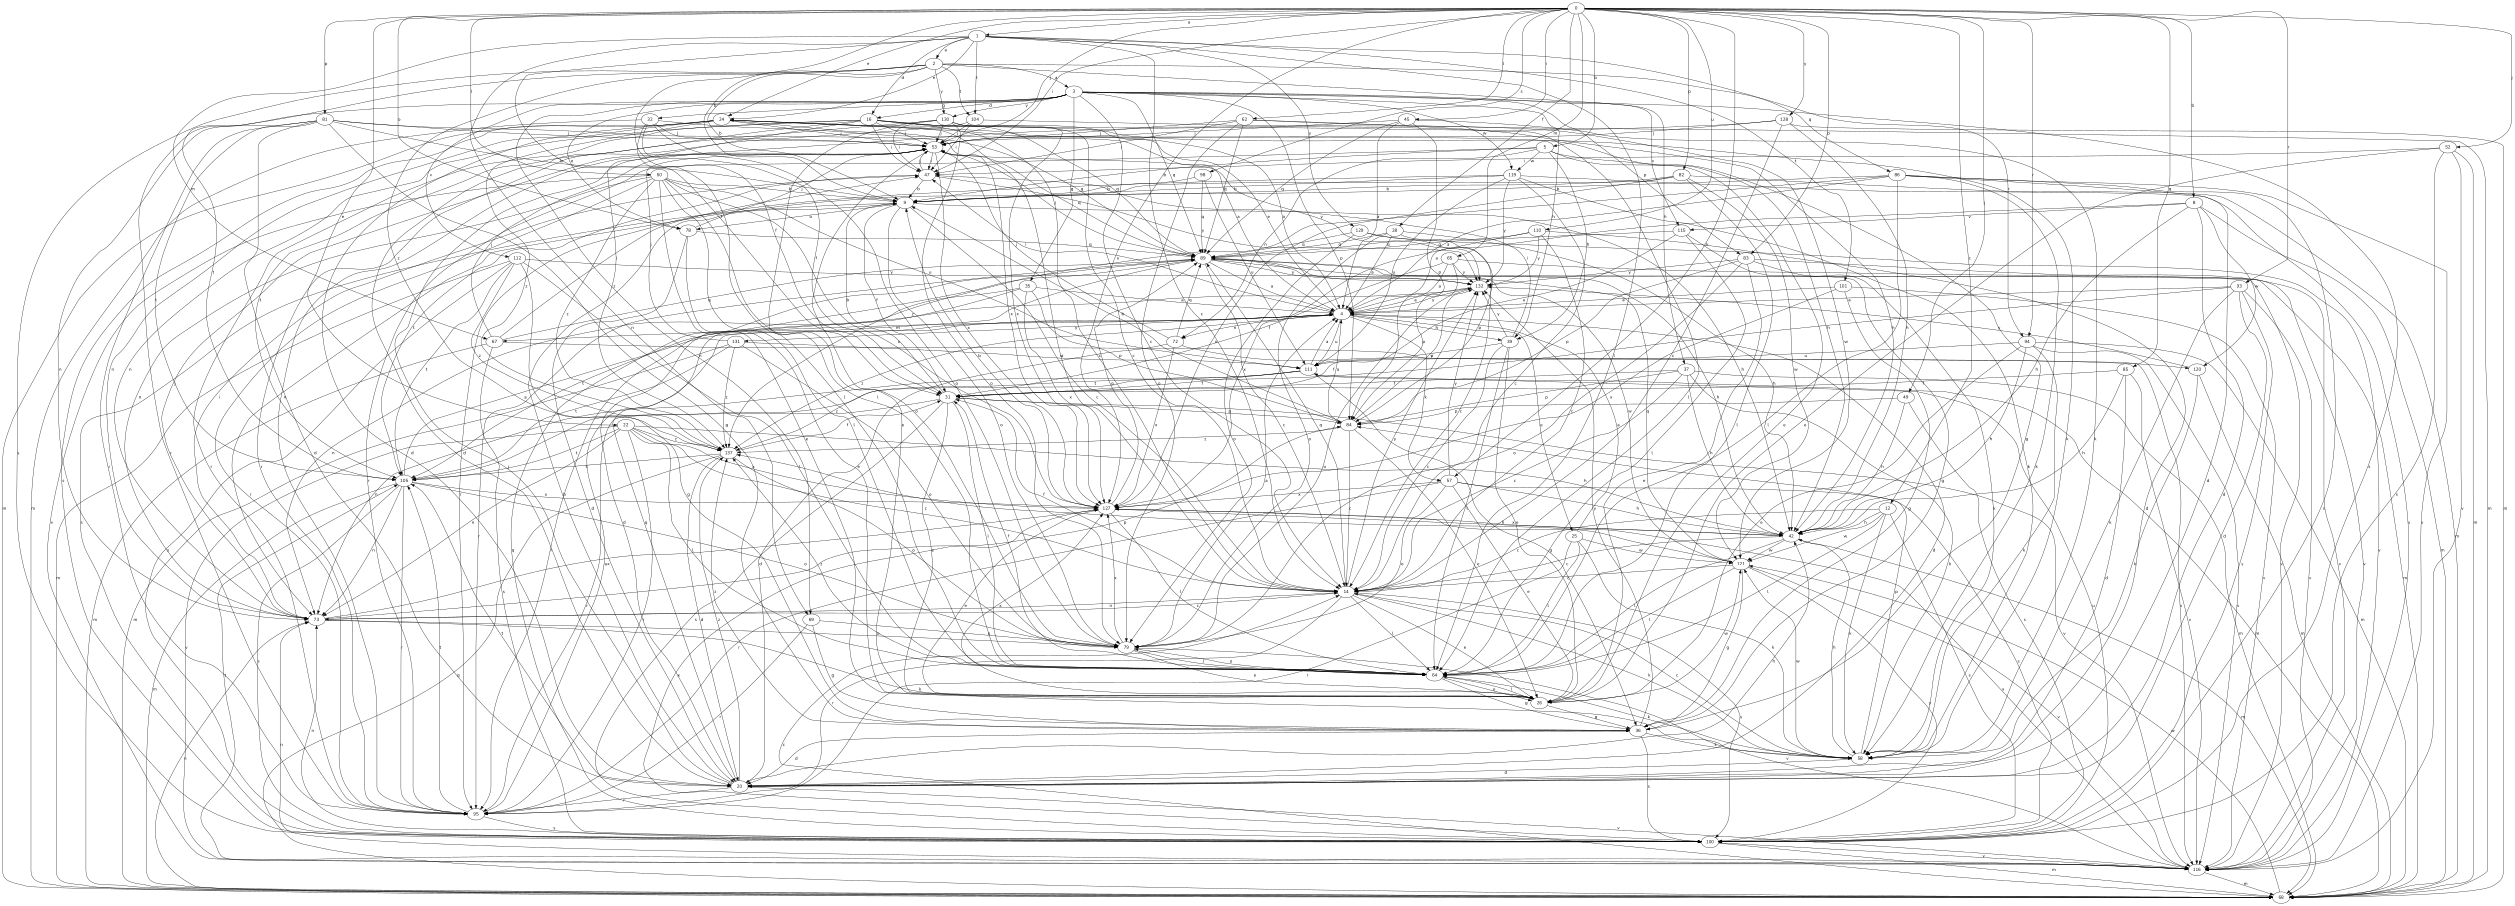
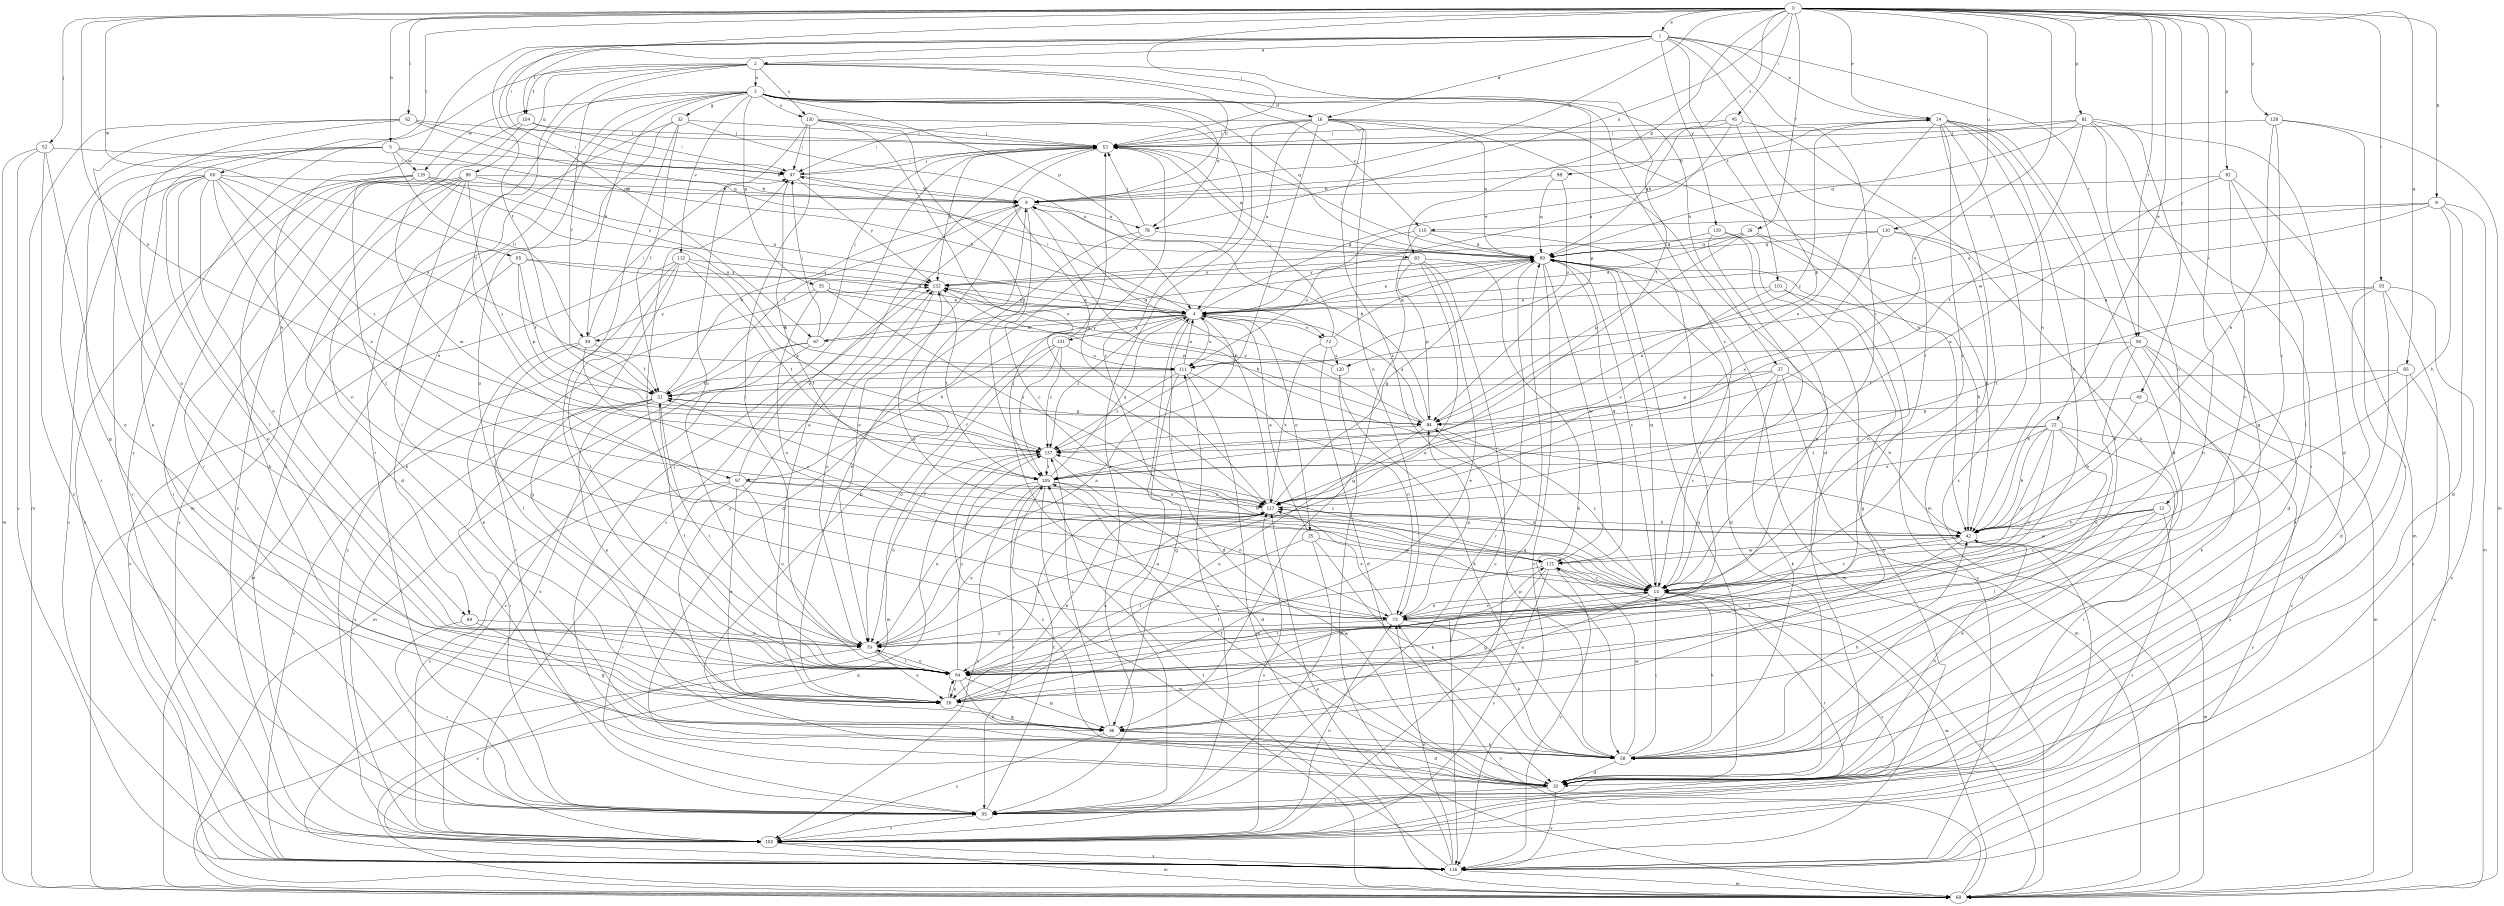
(1794, 373) -> none
